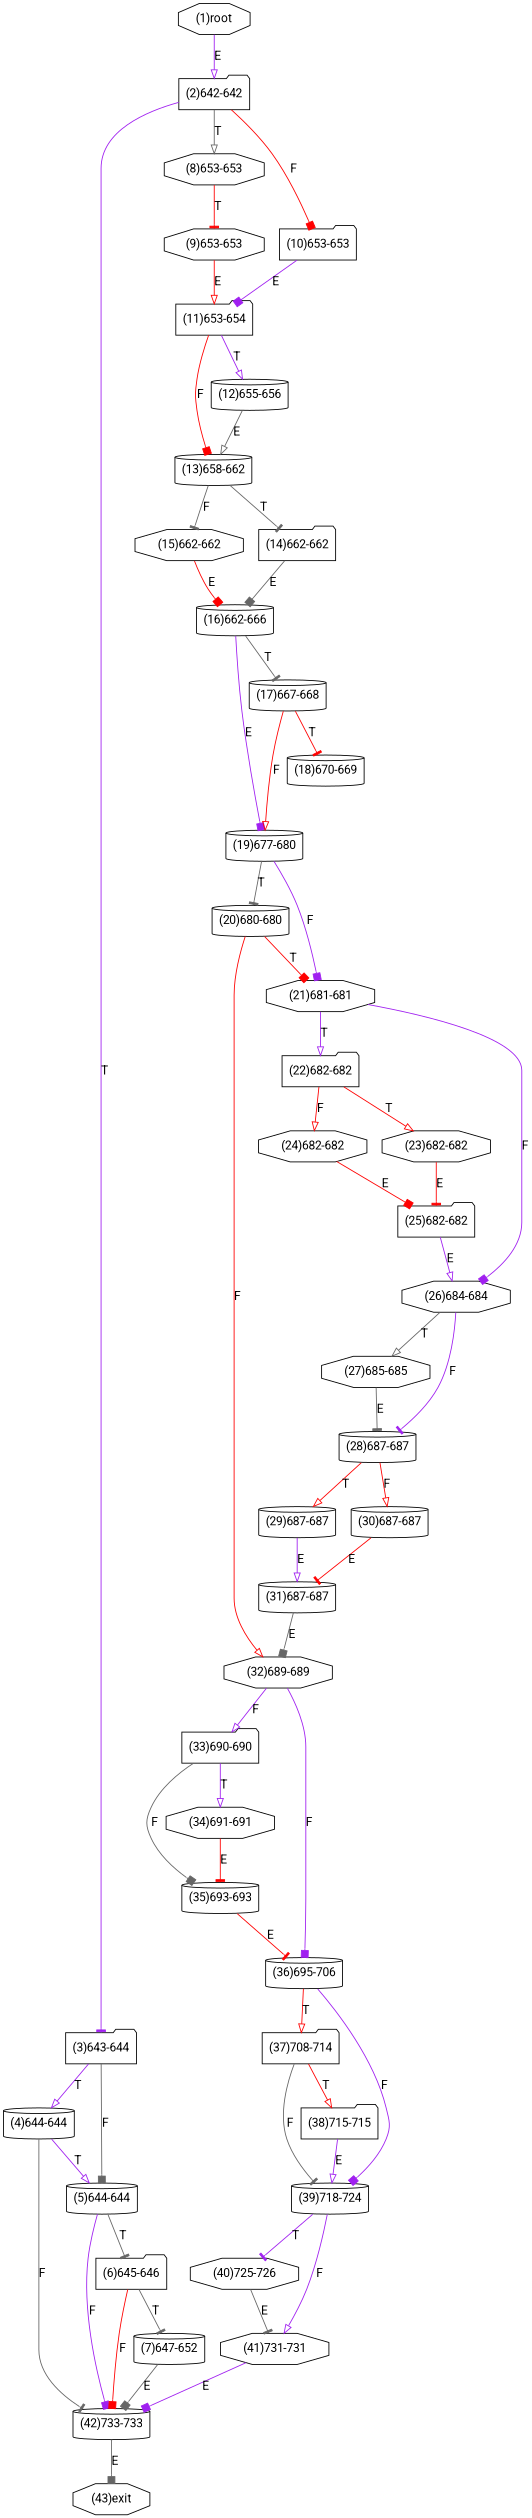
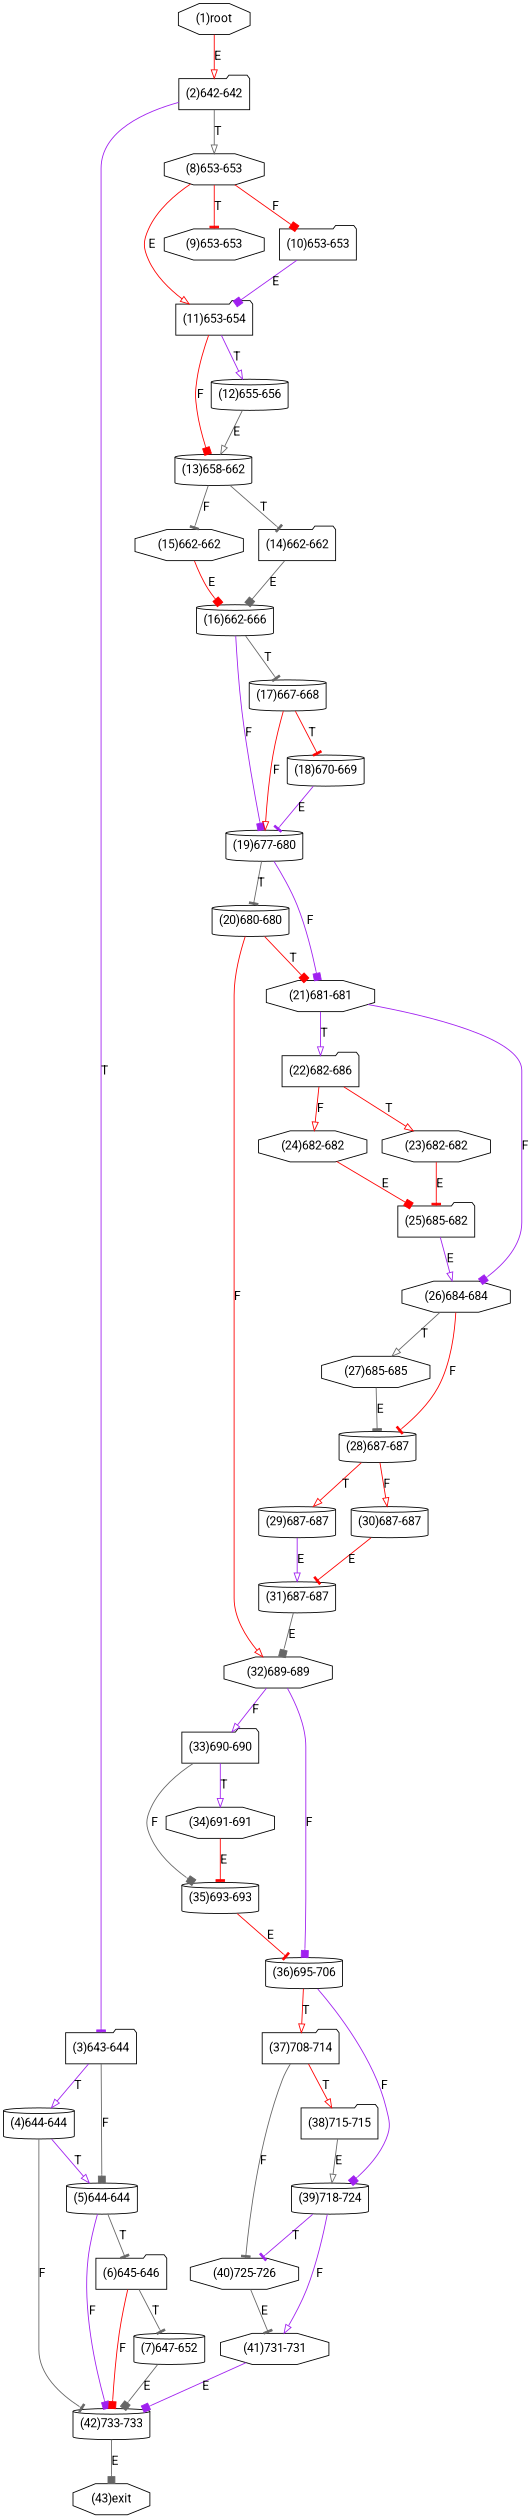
(214, 52) -> (214, 52)
(277, 161) -> (262, 204)
(214, 278) -> (145, 239)
(249, 733) -> (249, 733)
none -> (296, 806)
(321, 1071) -> (321, 1071)
(436, 1222) -> (436, 1222)
(443, 1377) -> (443, 1377)
(284, 2125) -> (261, 2157)
(335, 2157) -> (335, 2157)
